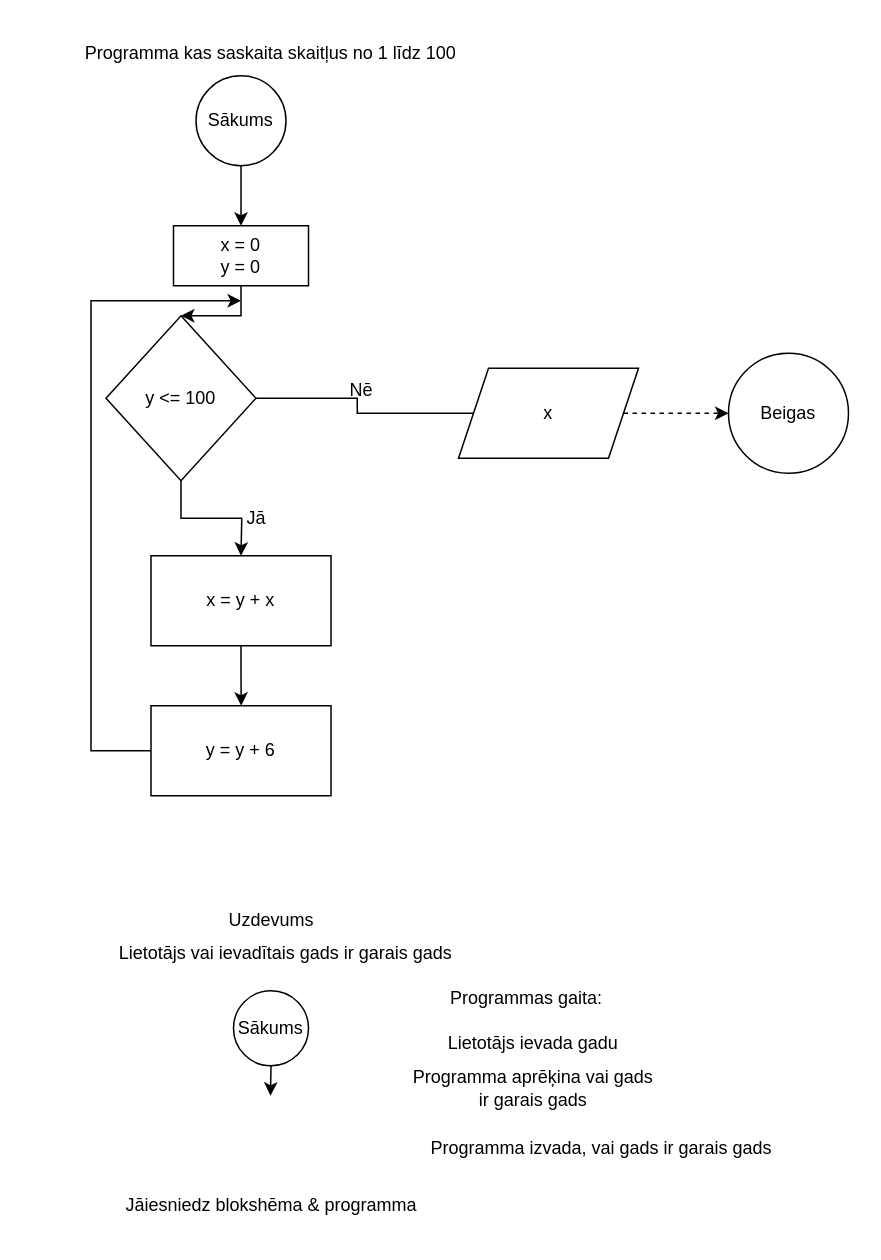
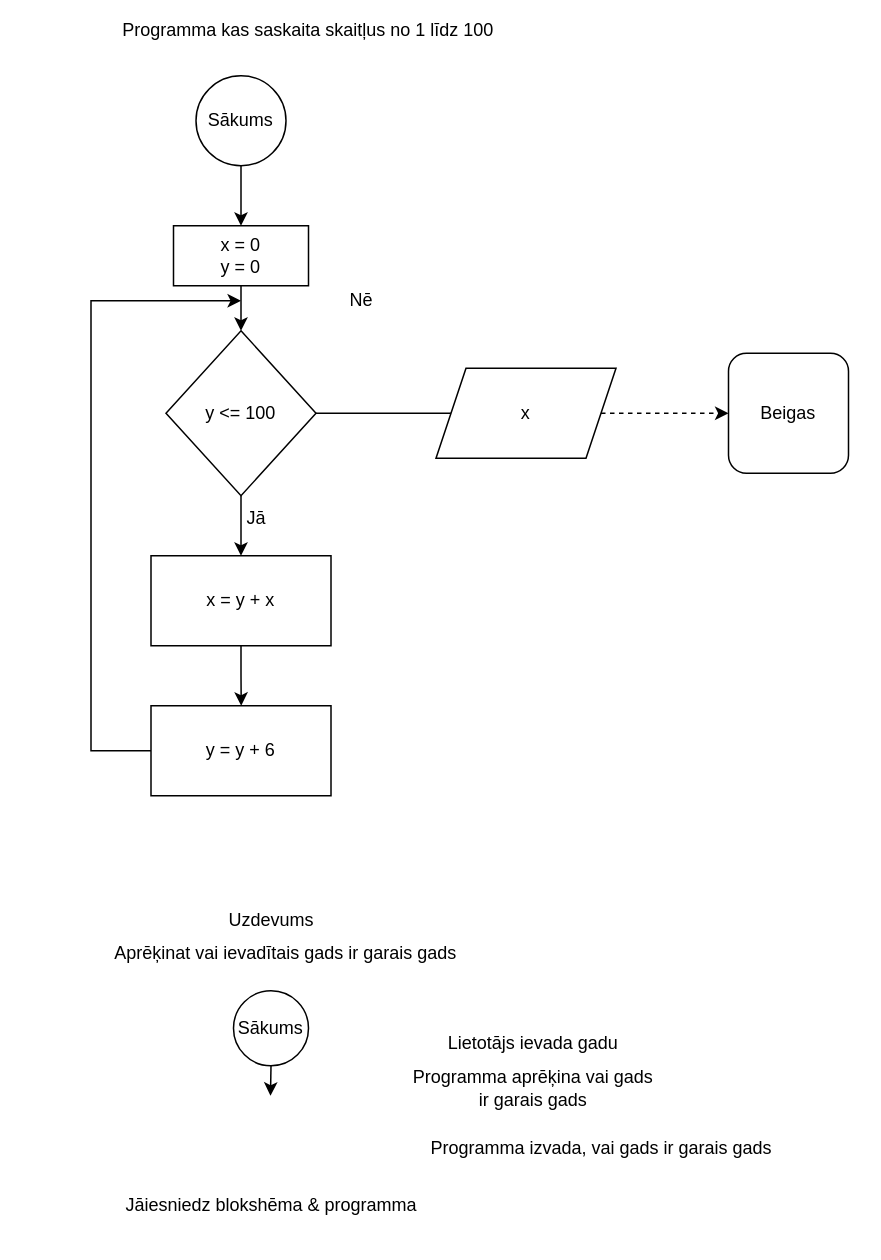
(271, 53) -> (308, 31)
(361, 391) -> (361, 301)
(181, 398) -> (241, 413)
(548, 413) -> (526, 413)
(788, 413) -> (788, 413)
(286, 953) -> (286, 953)
(526, 998) -> none
